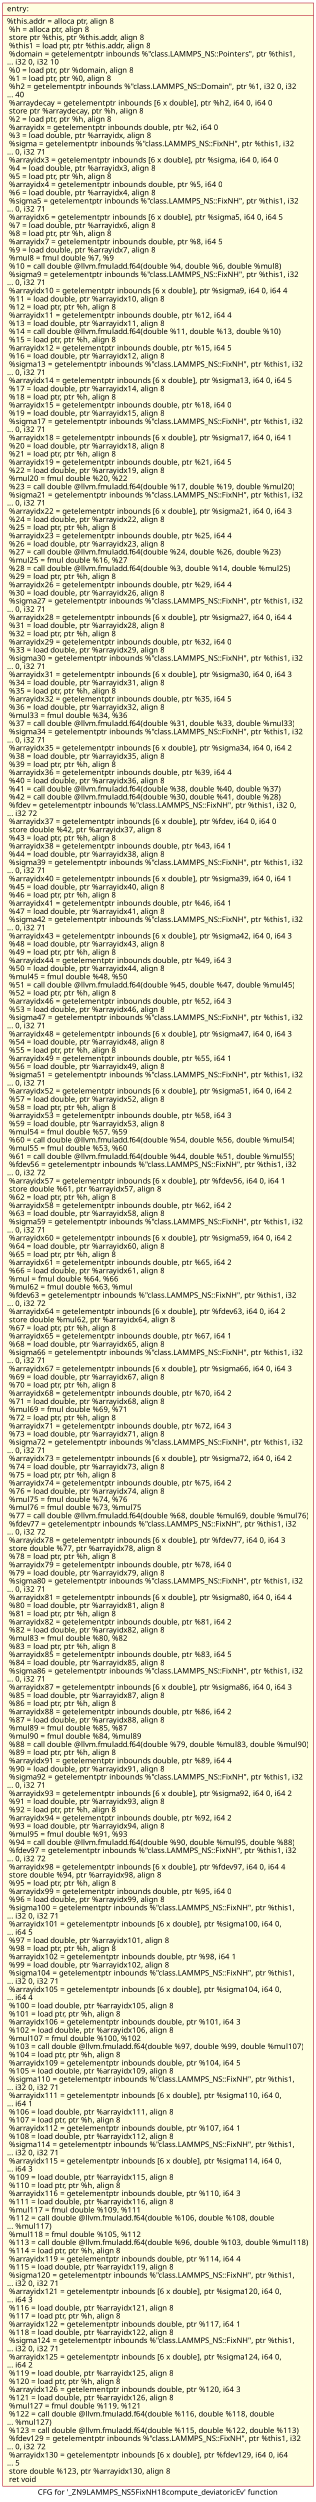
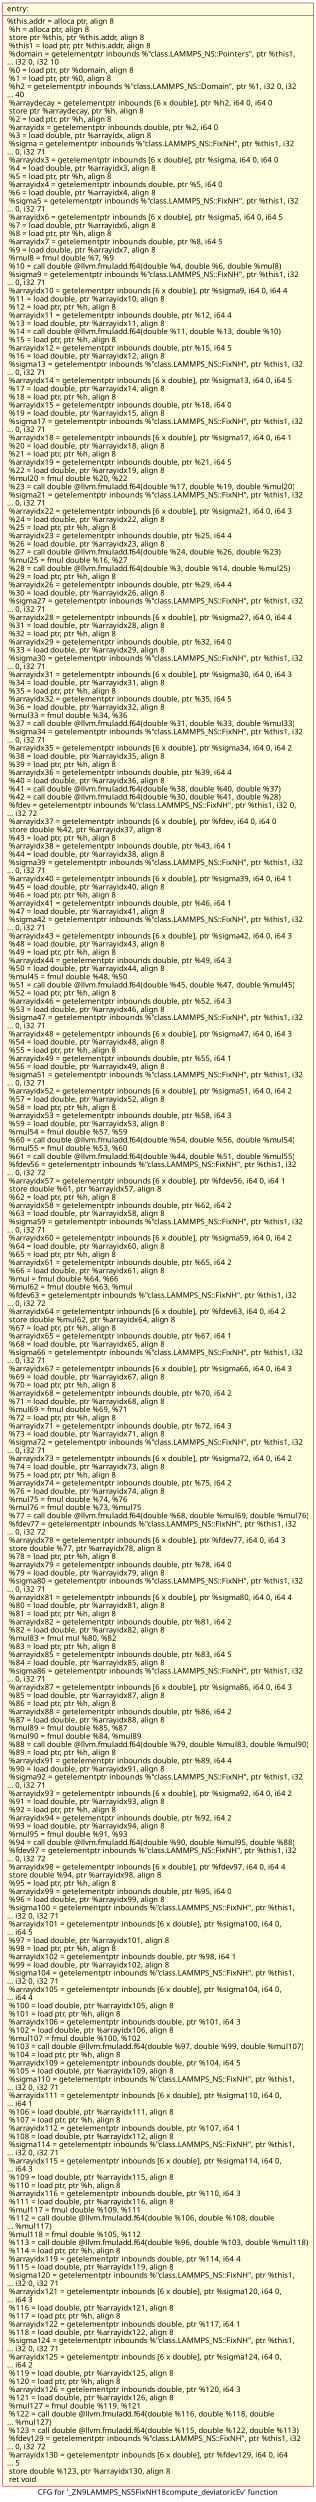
(68, 1639) -> (62, 1639)
